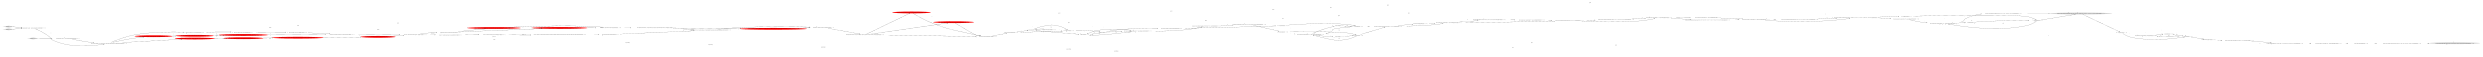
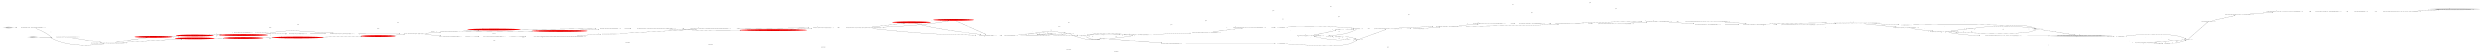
(9, 27) -> none
(195, 33) -> none
